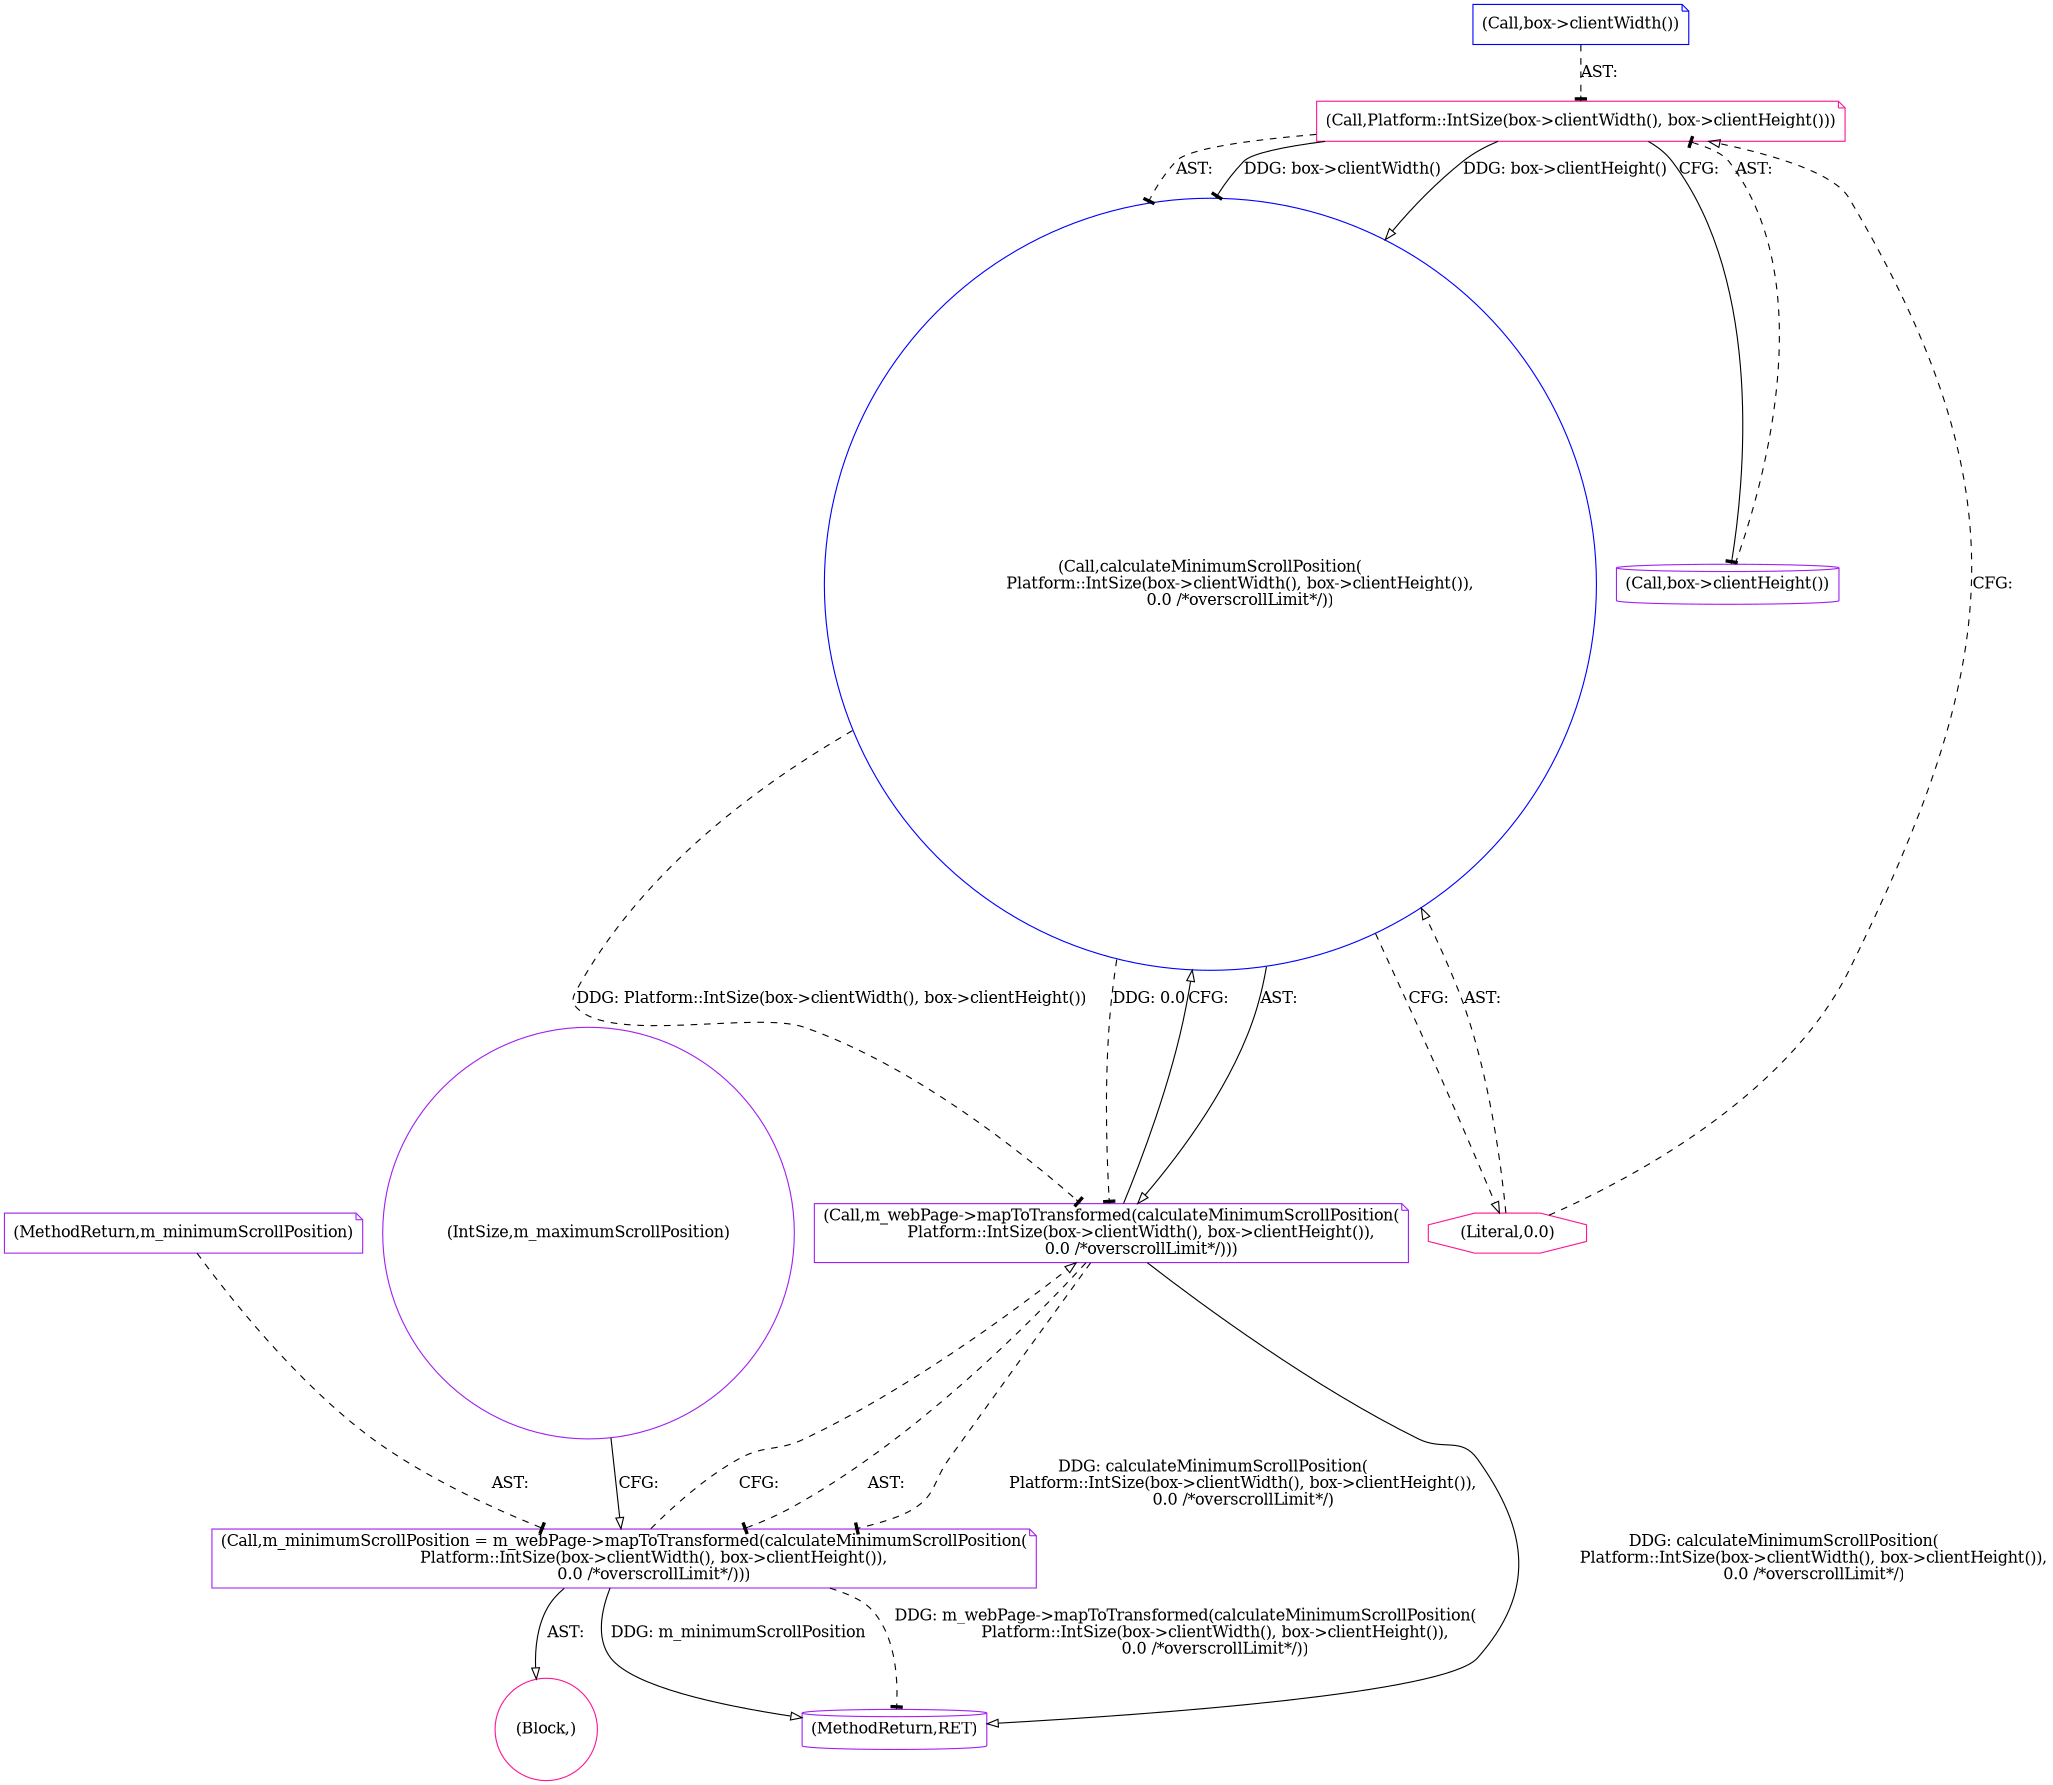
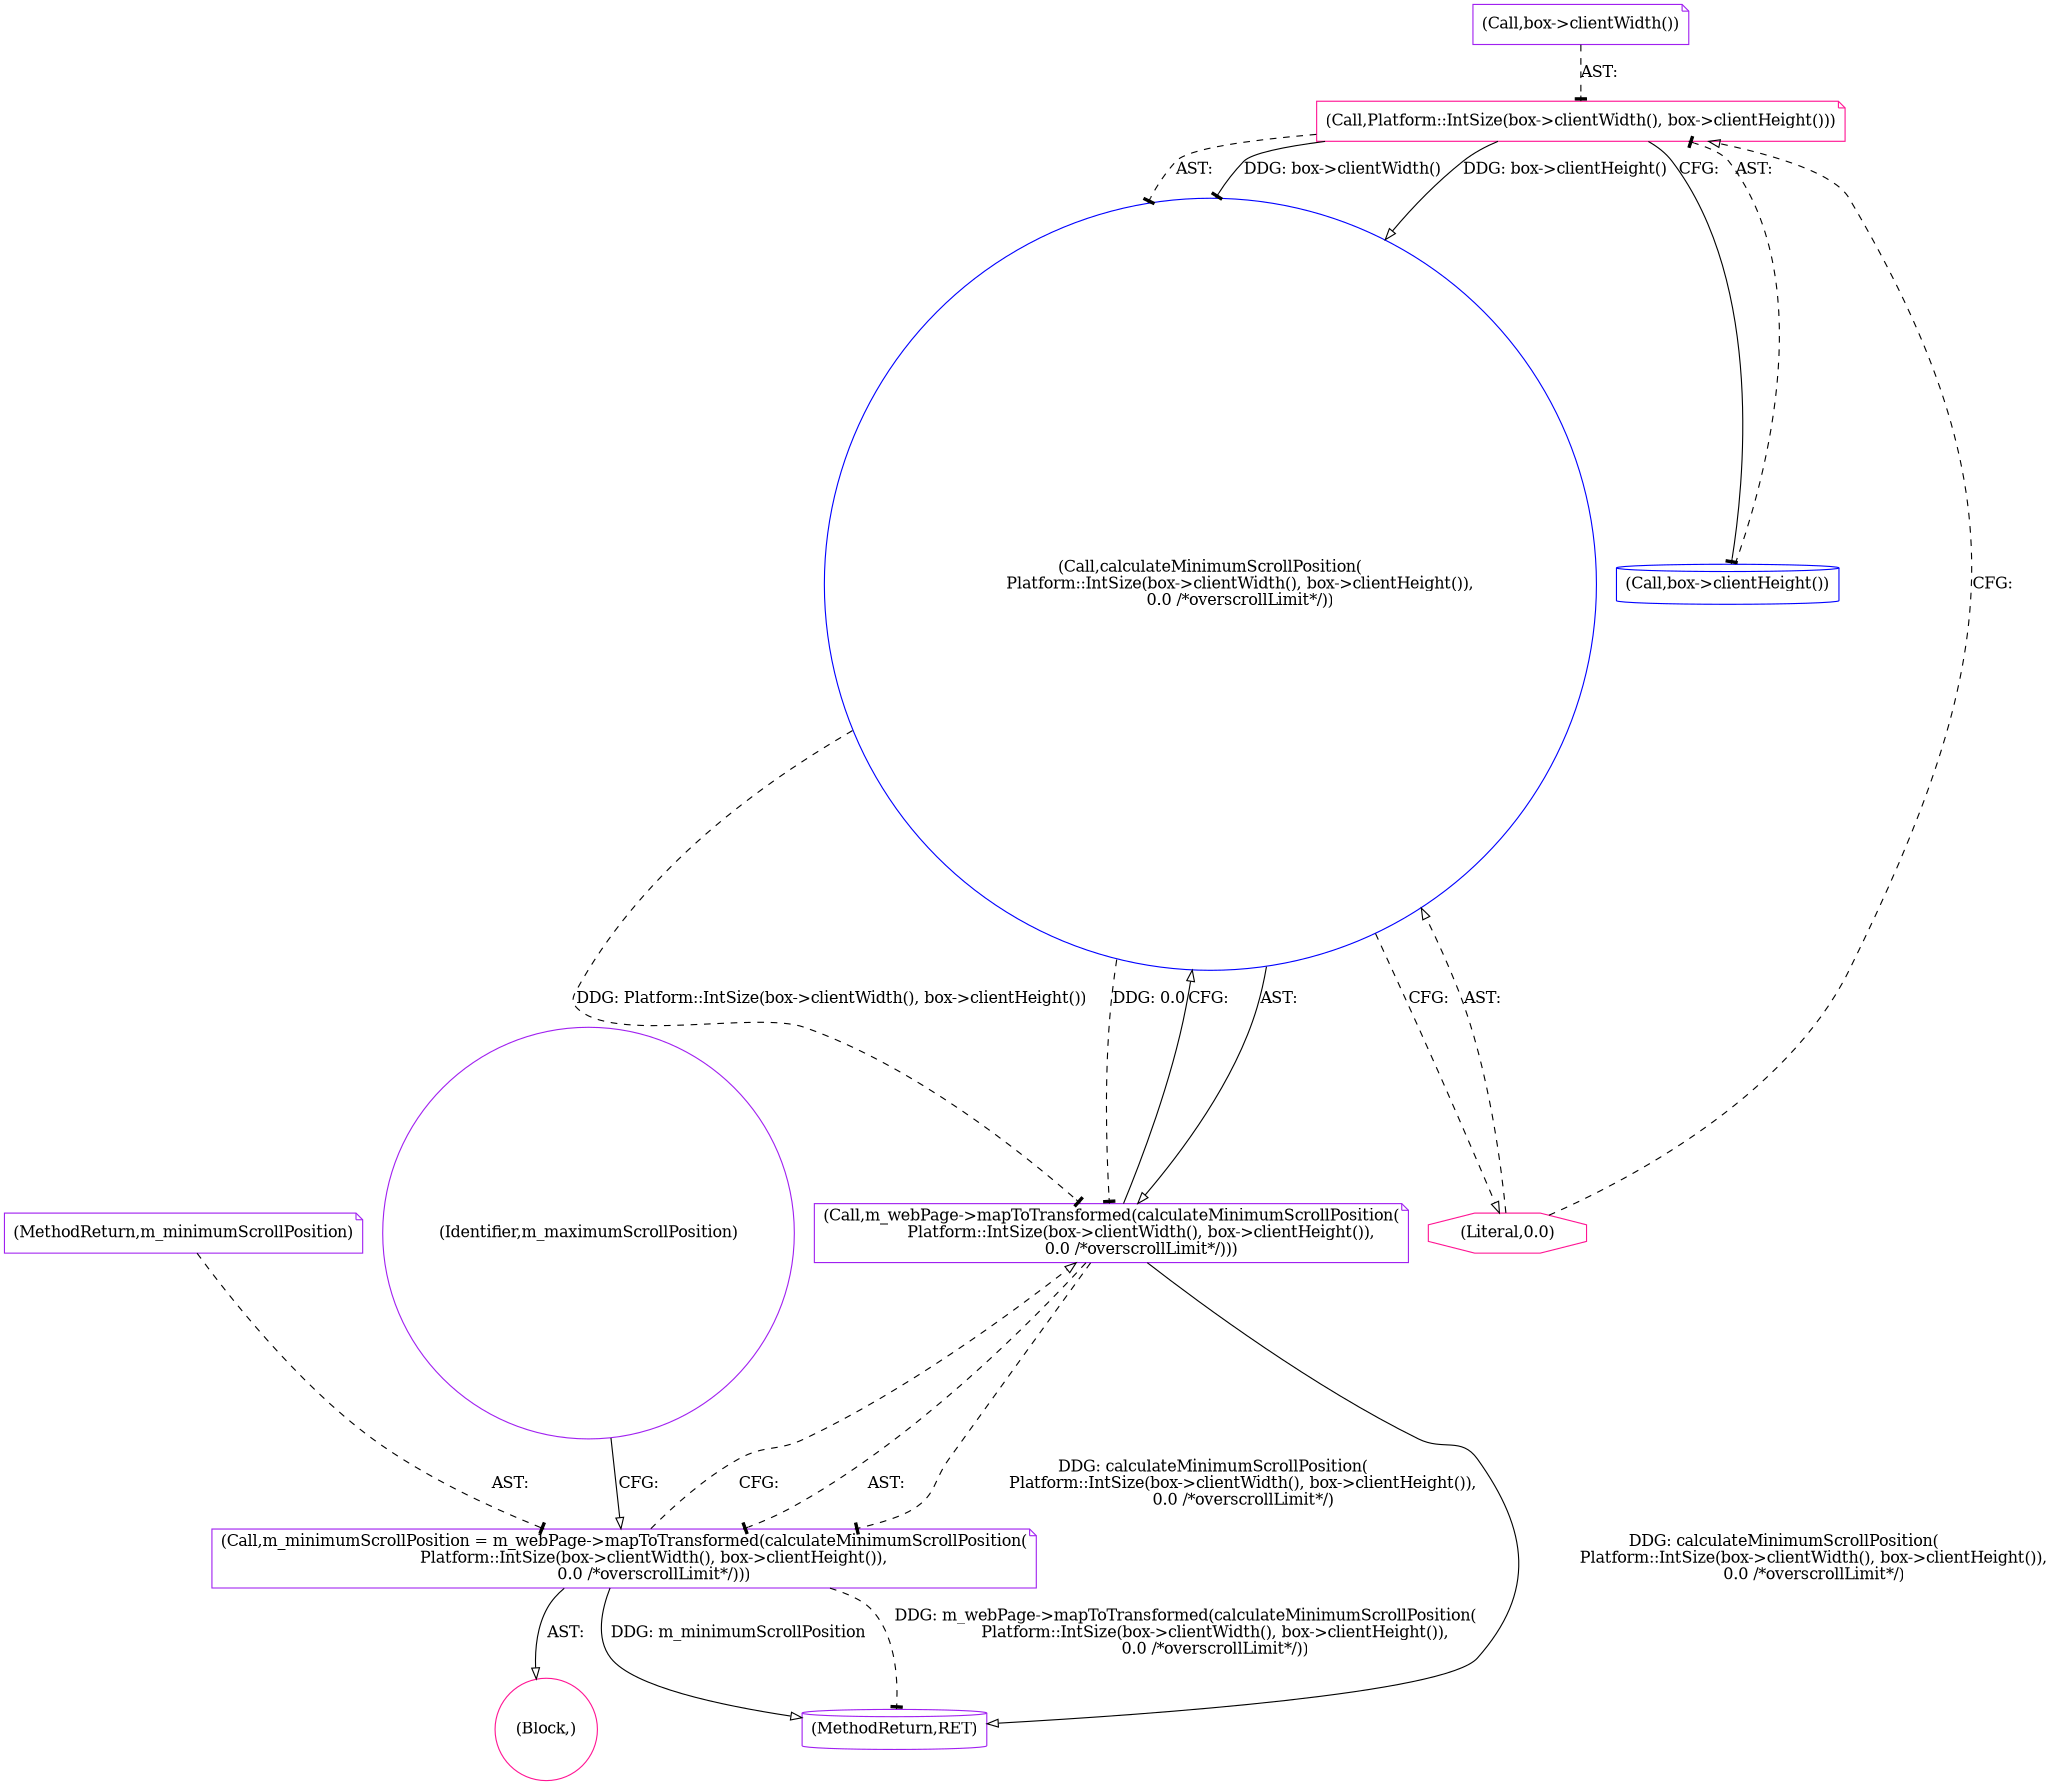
(1581, 24) -> (1581, 24)
(1728, 584) -> (1728, 584)
(589, 1233) -> (589, 1233)
